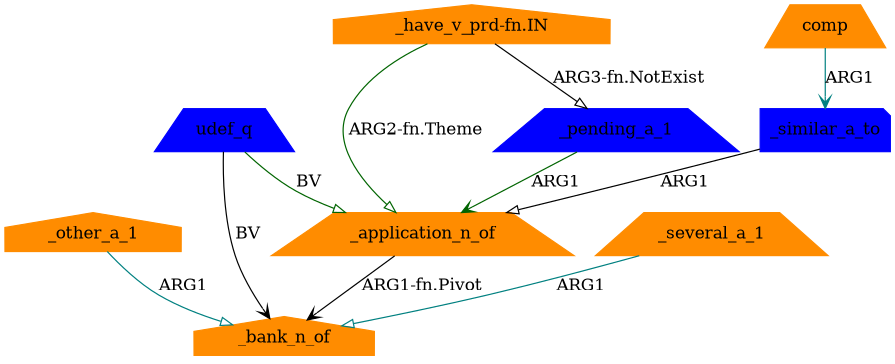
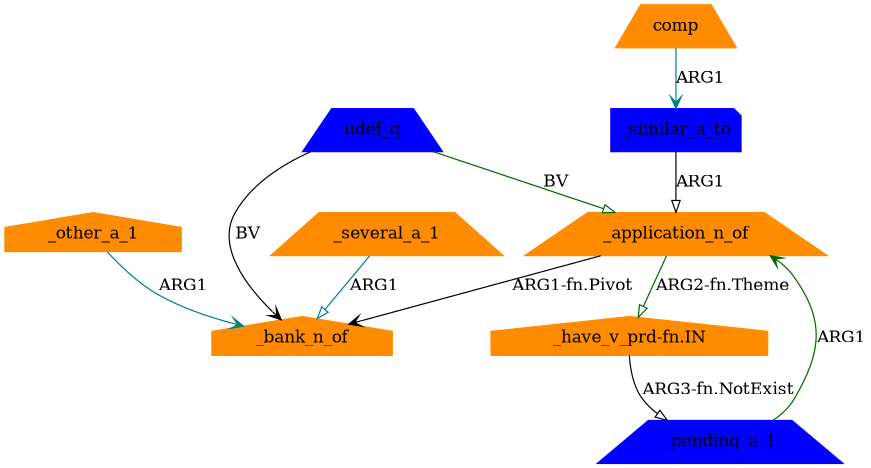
(347, 112) -> (655, 281)
(159, 295) -> (164, 298)
